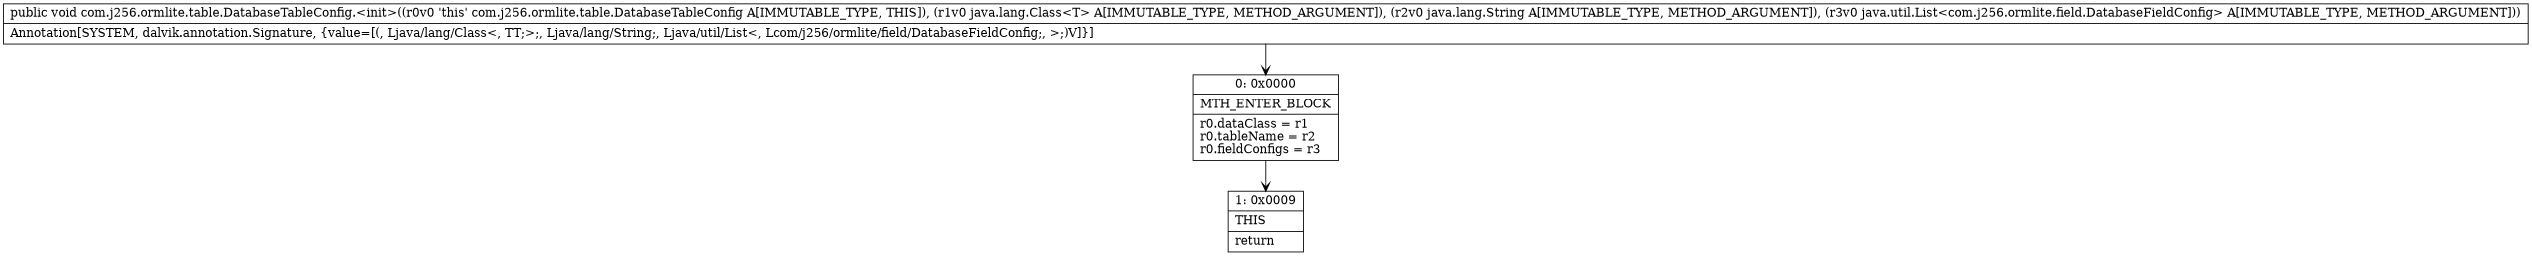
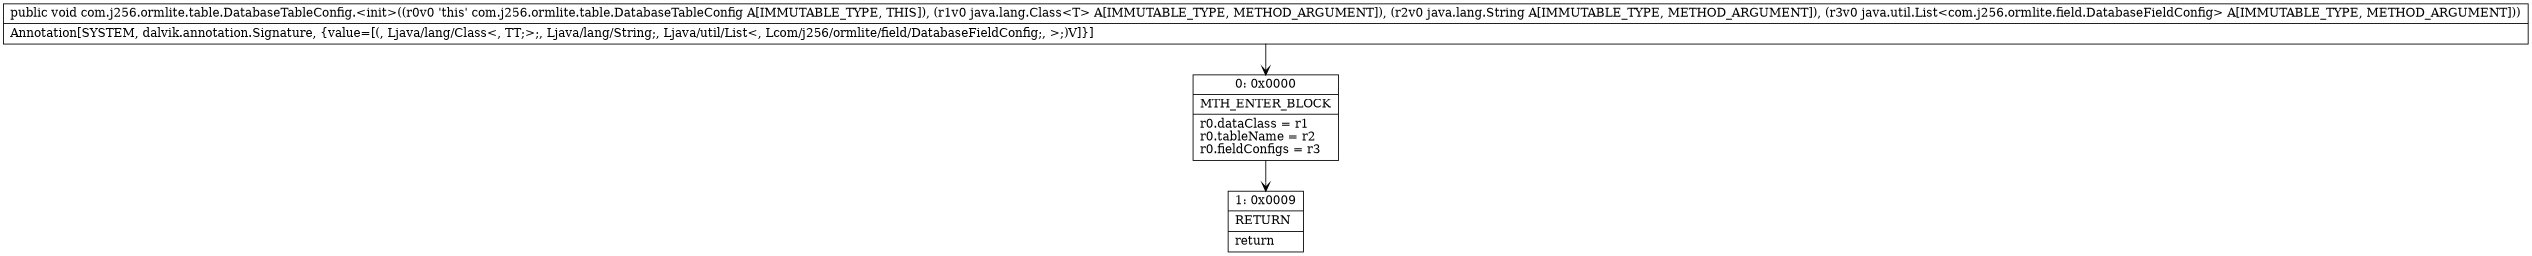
(1251, 221) -> (1263, 221)
